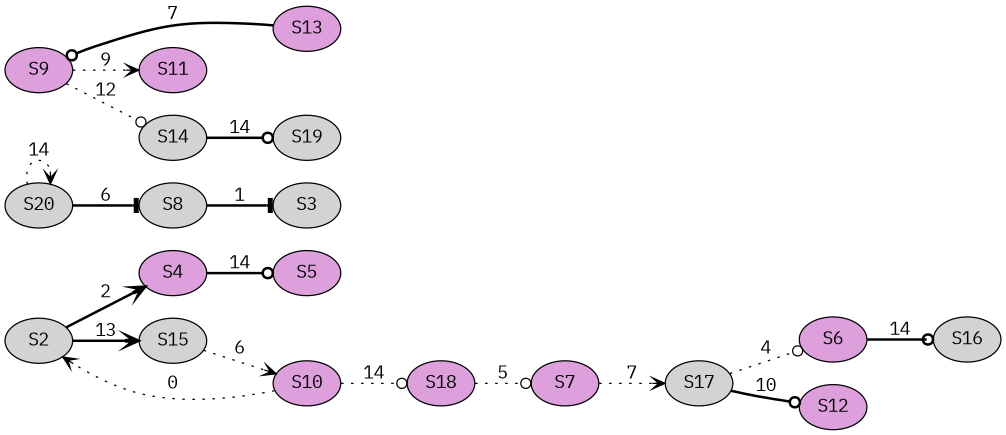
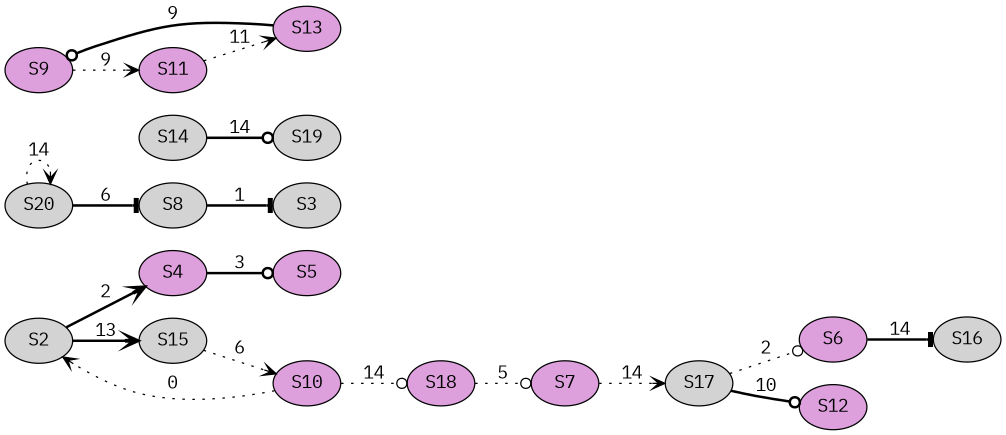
(173, 14) -> (173, 14)
none -> (234, 51)
(101, 102) -> none
(240, 264) -> (240, 264)
(897, 340) -> (897, 340)
(766, 349) -> (766, 349)
(632, 374) -> (632, 374)
